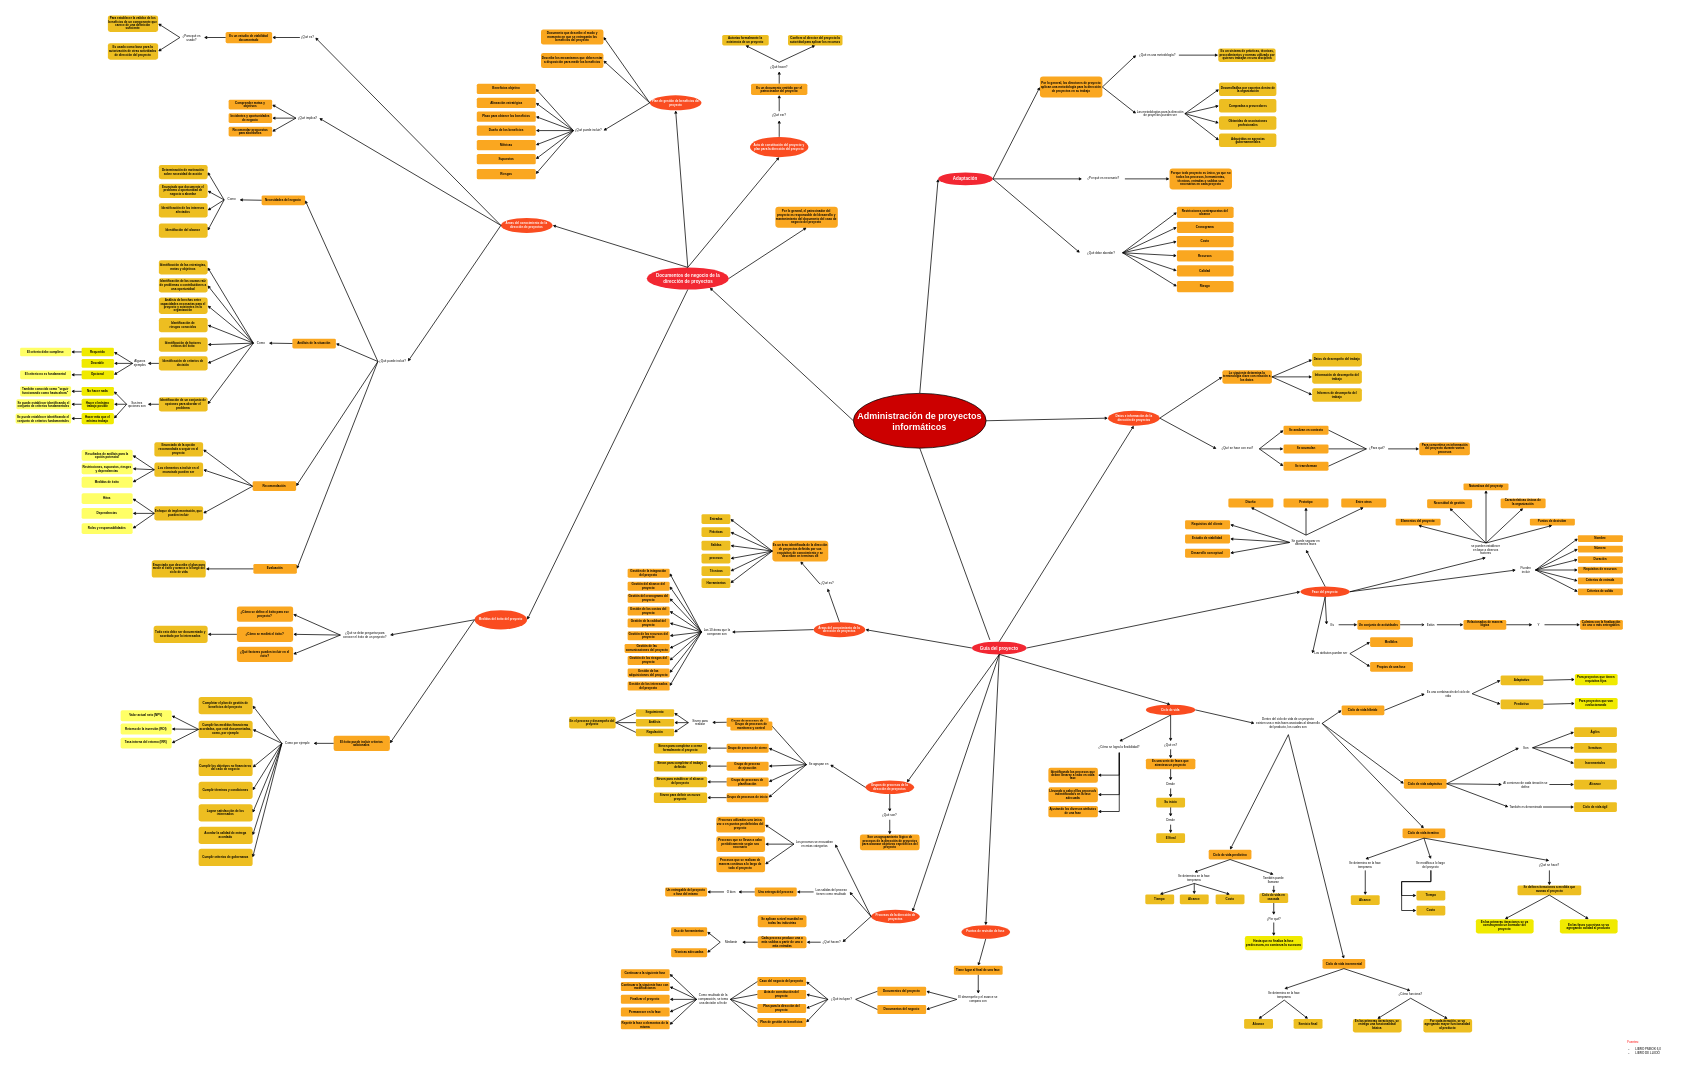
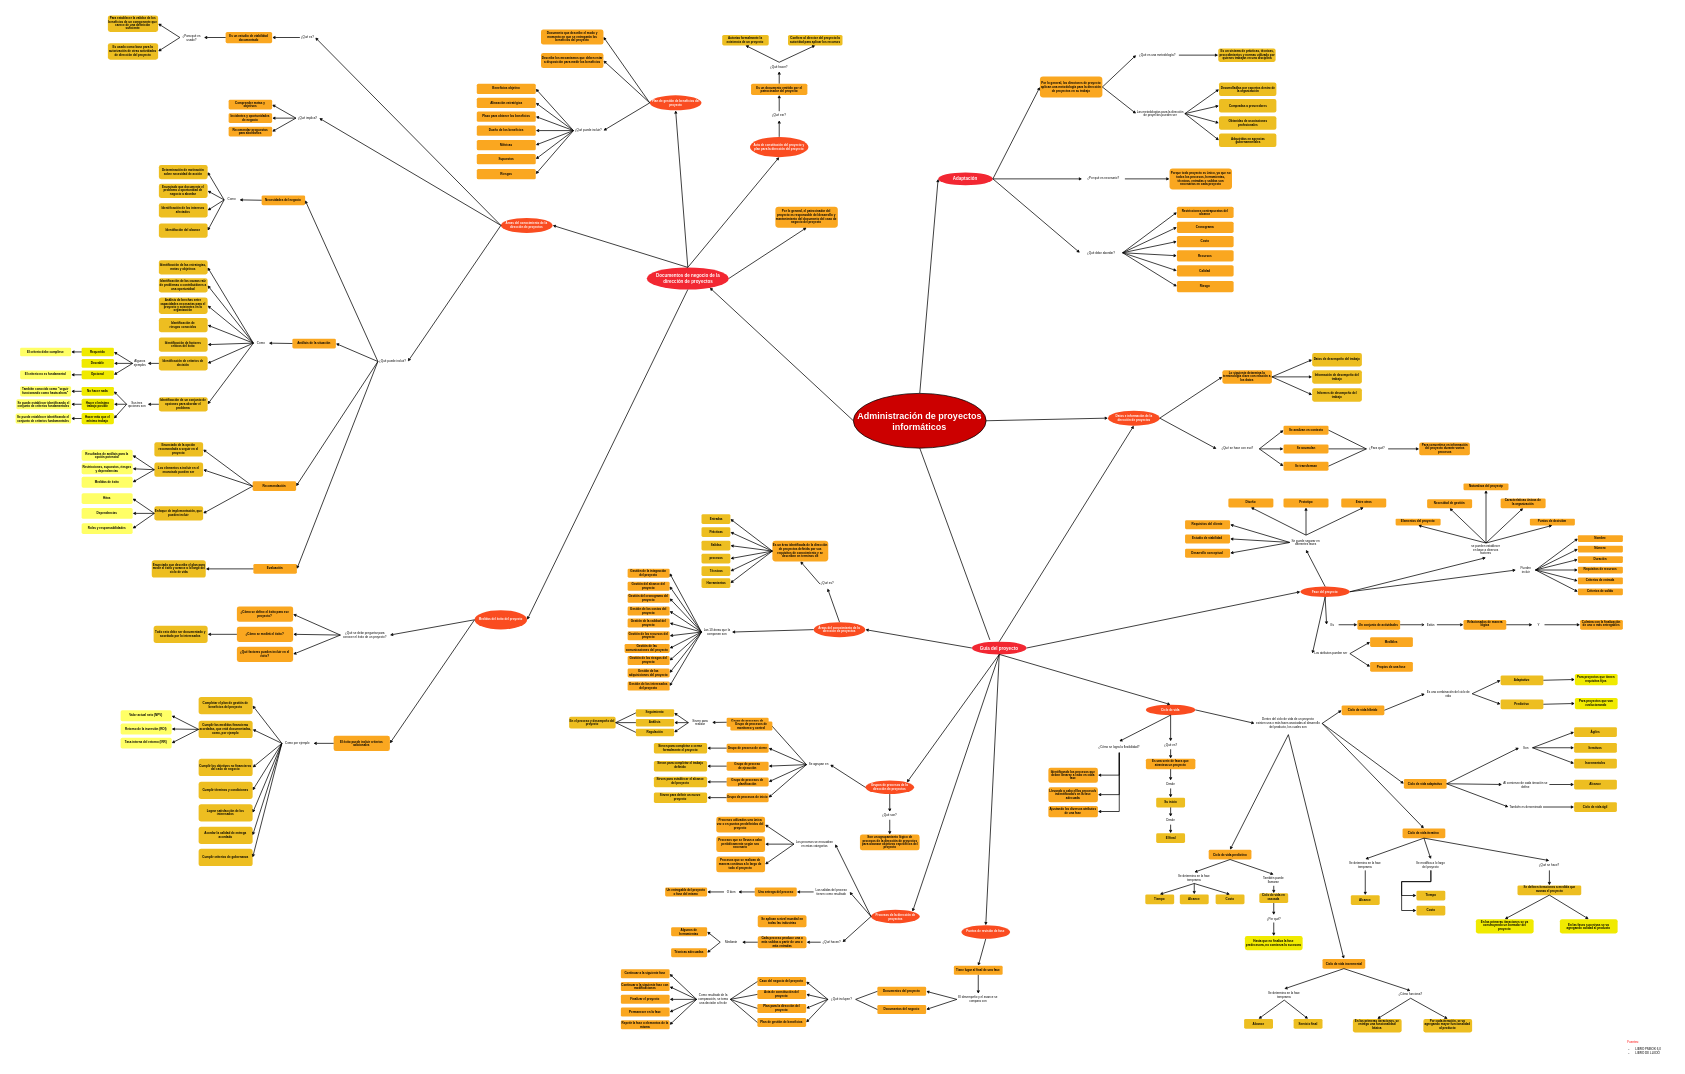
(689, 932) -> (689, 932)
